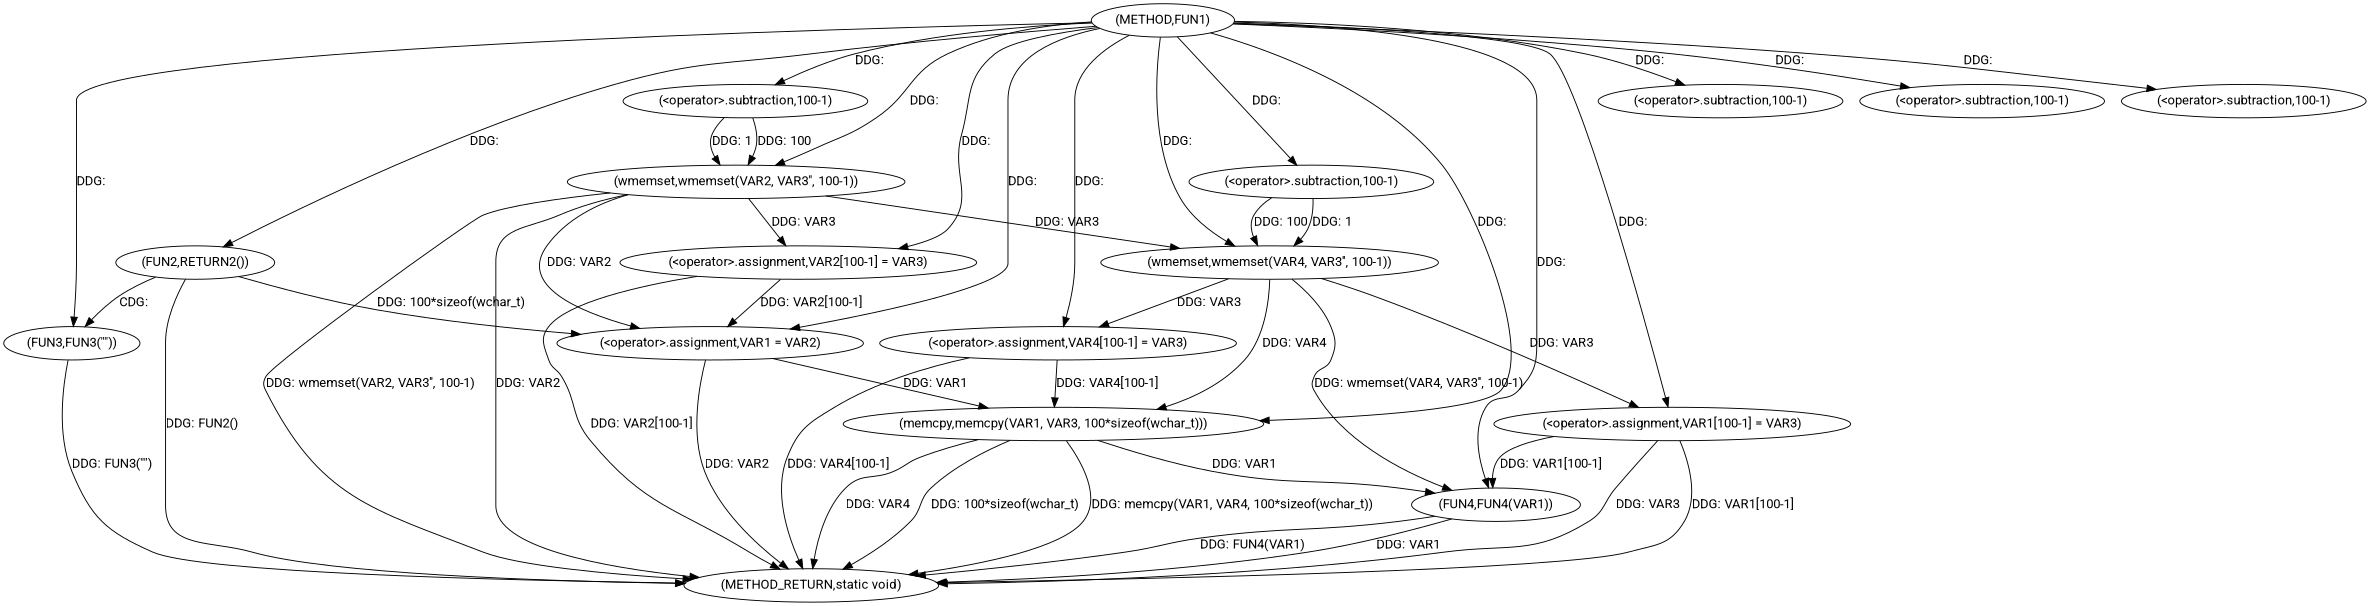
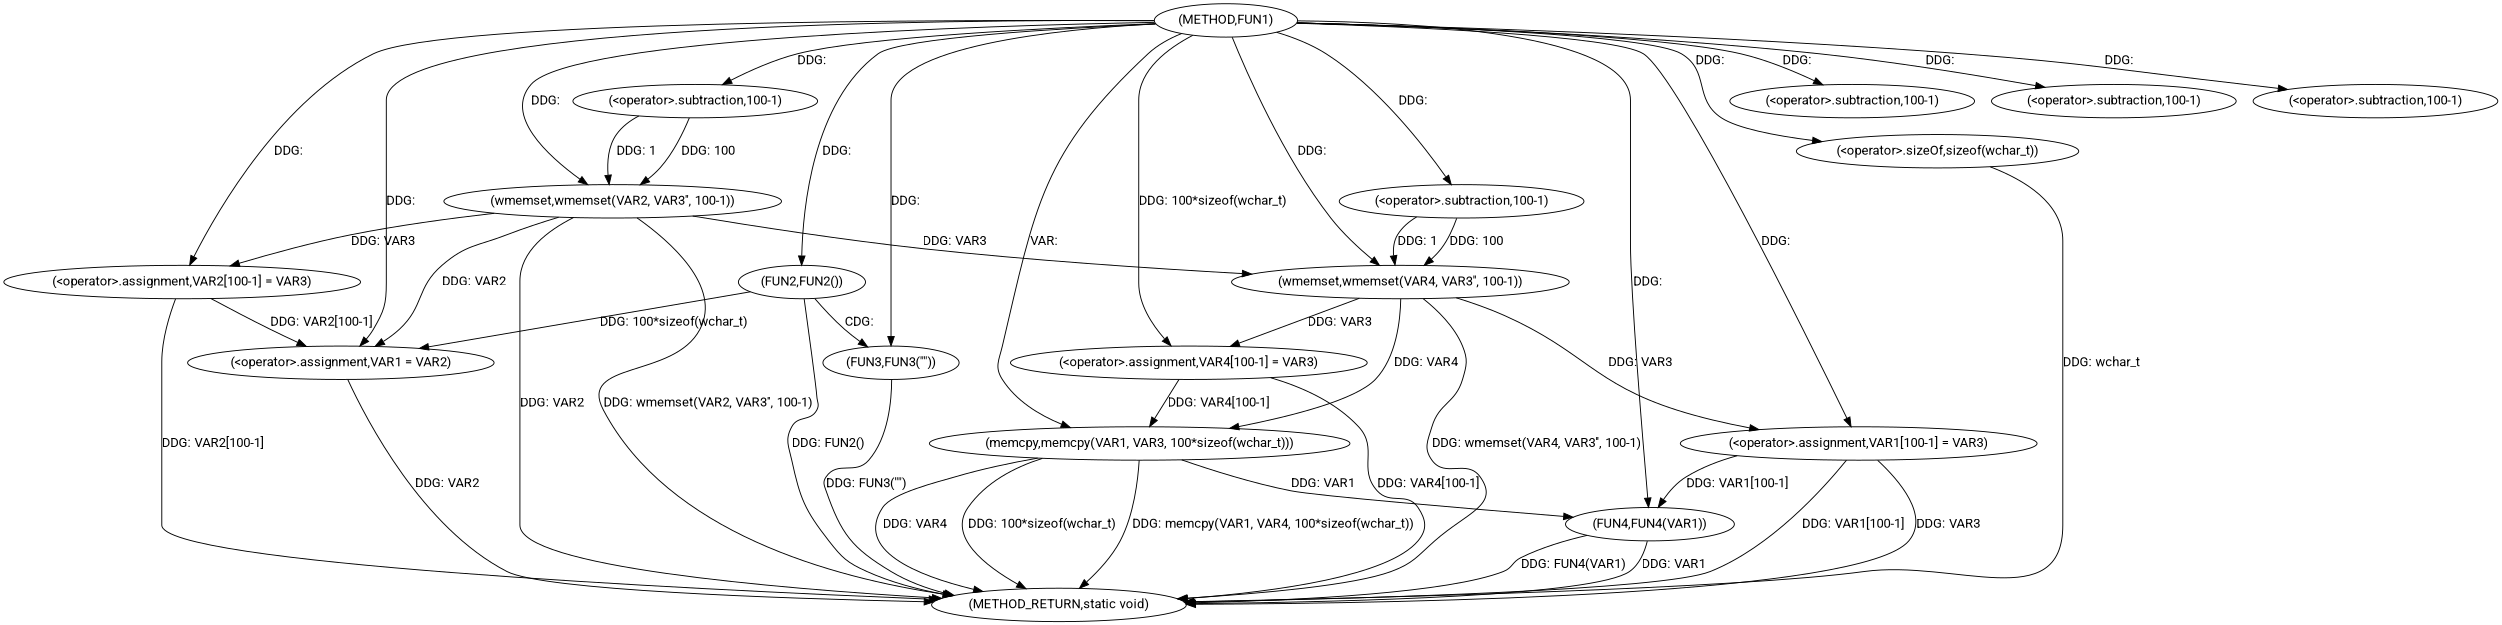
none -> (1938, 151)
(1091, 182) -> (1213, 201)
(1494, 222) -> (1046, 242)
(195, 263) -> (802, 282)
(871, 381) -> none
(1322, 403) -> (1463, 519)
